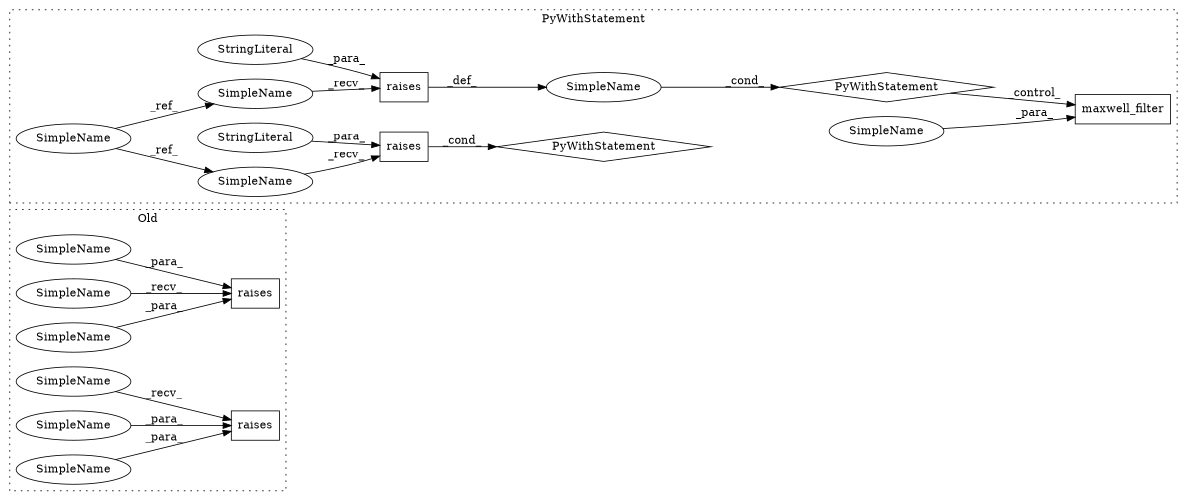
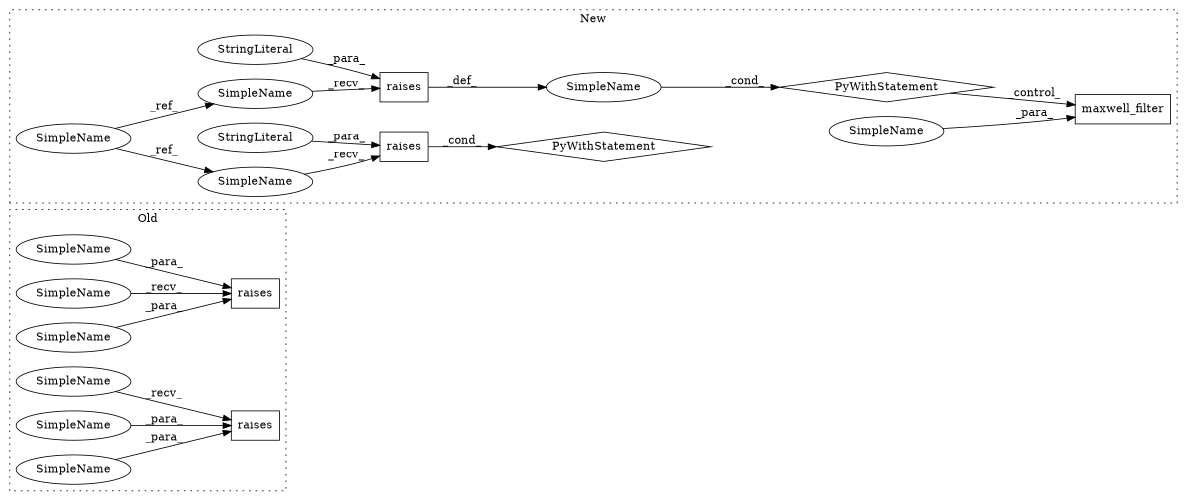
(593, 19) -> (593, 19)
